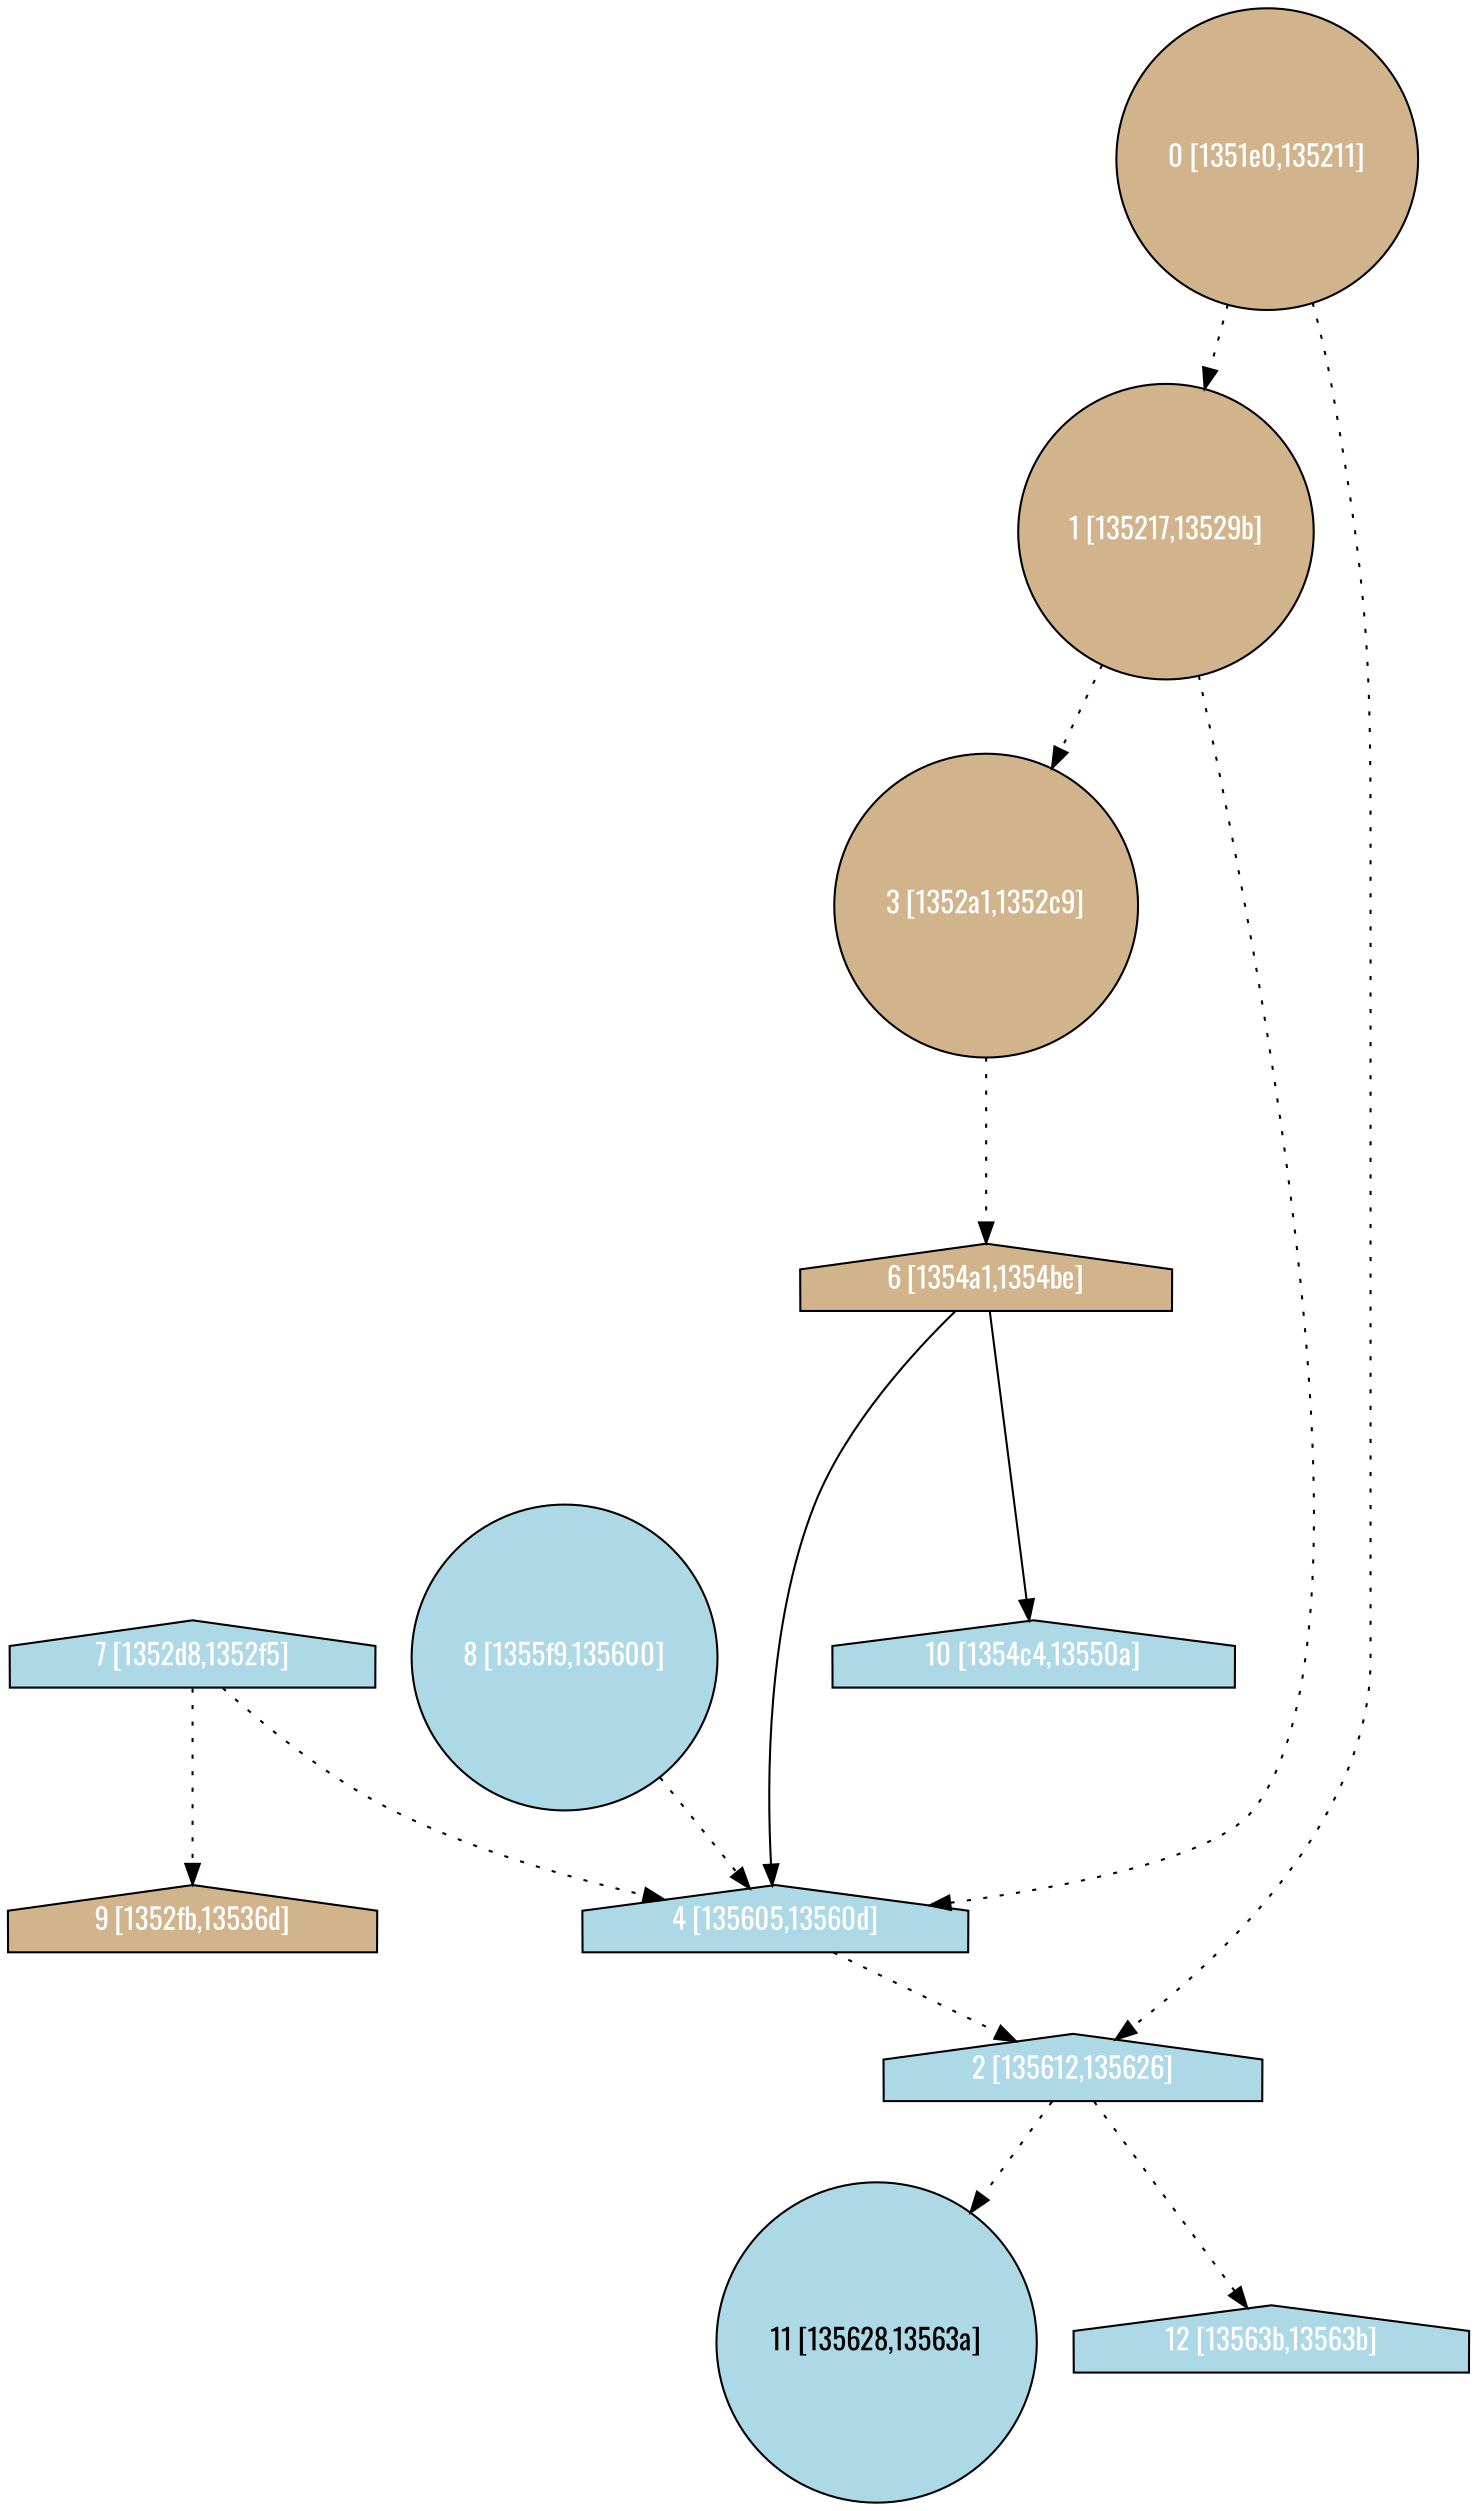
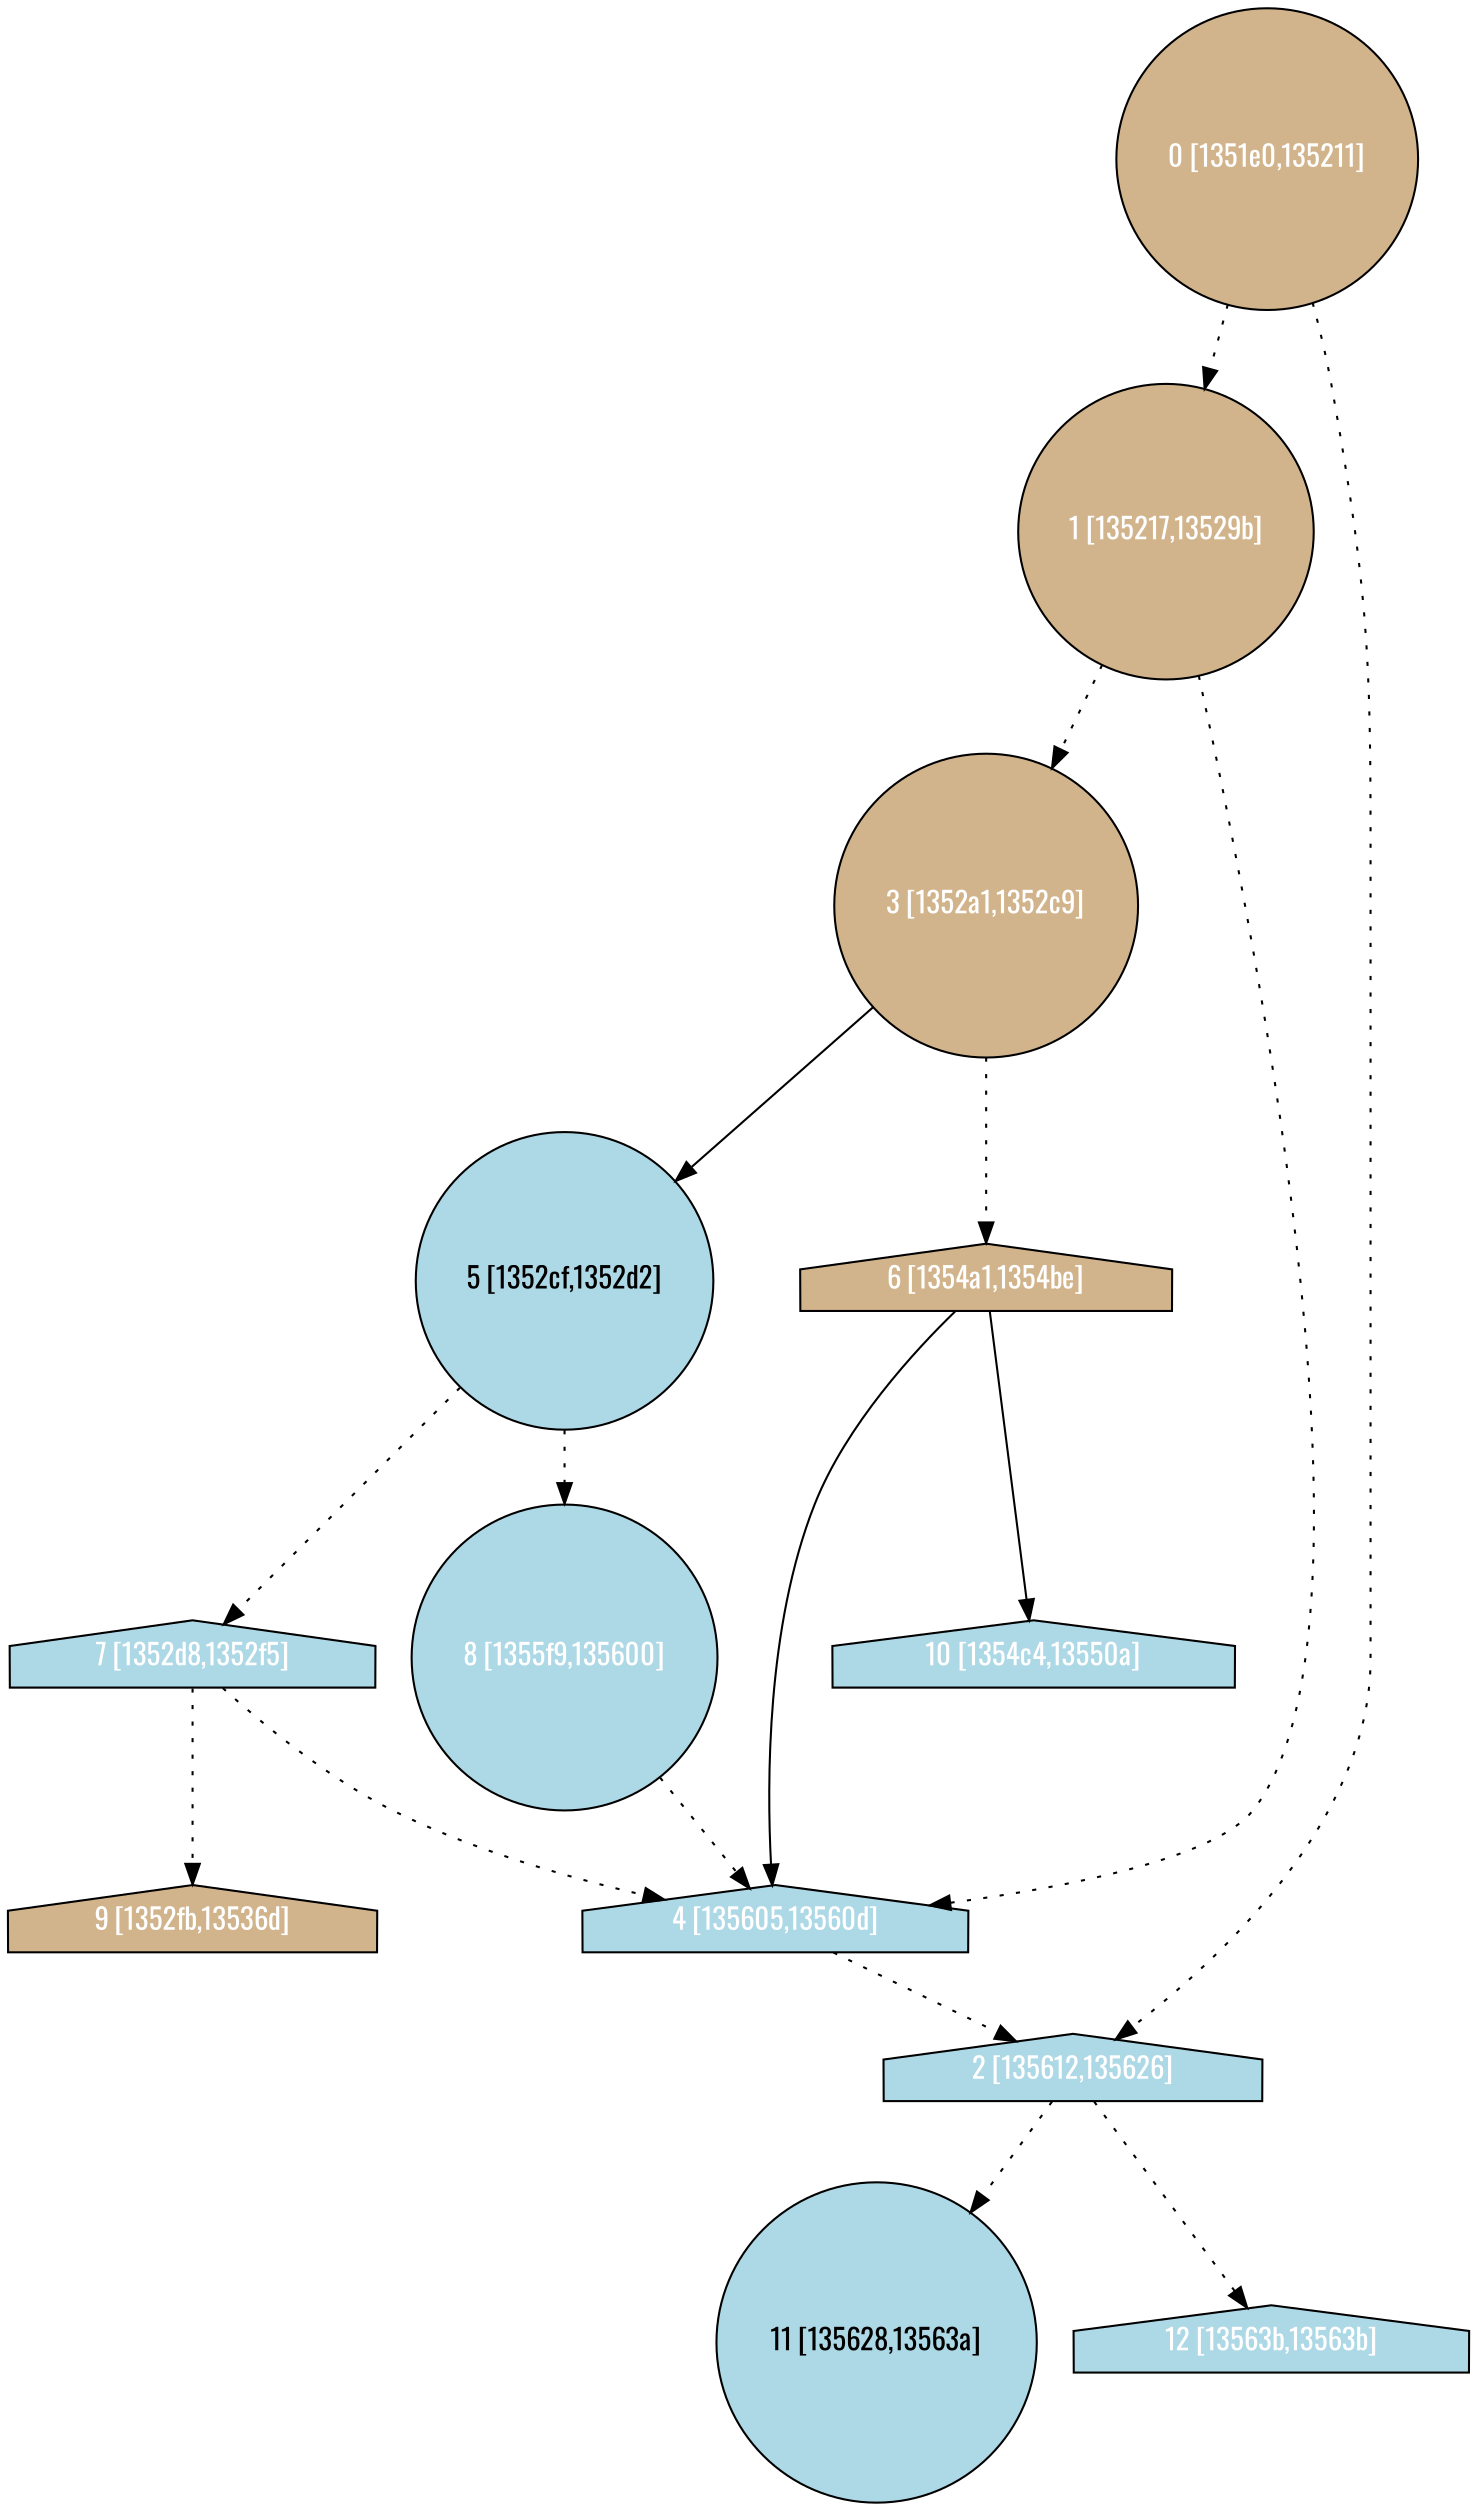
none -> (565, 1281)
